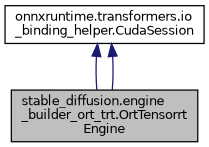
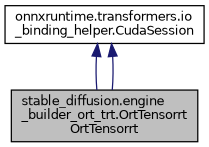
(105, 116) -> (105, 116)
